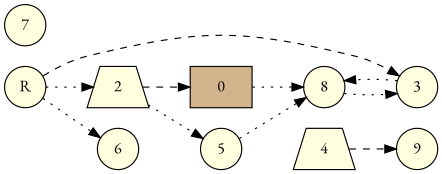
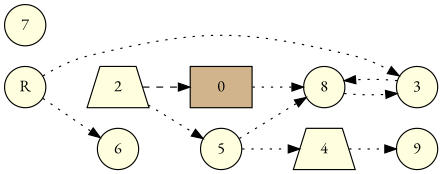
(215, 36) -> (215, 36)
(64, 87) -> none
none -> (265, 149)
(367, 149) -> (367, 149)
